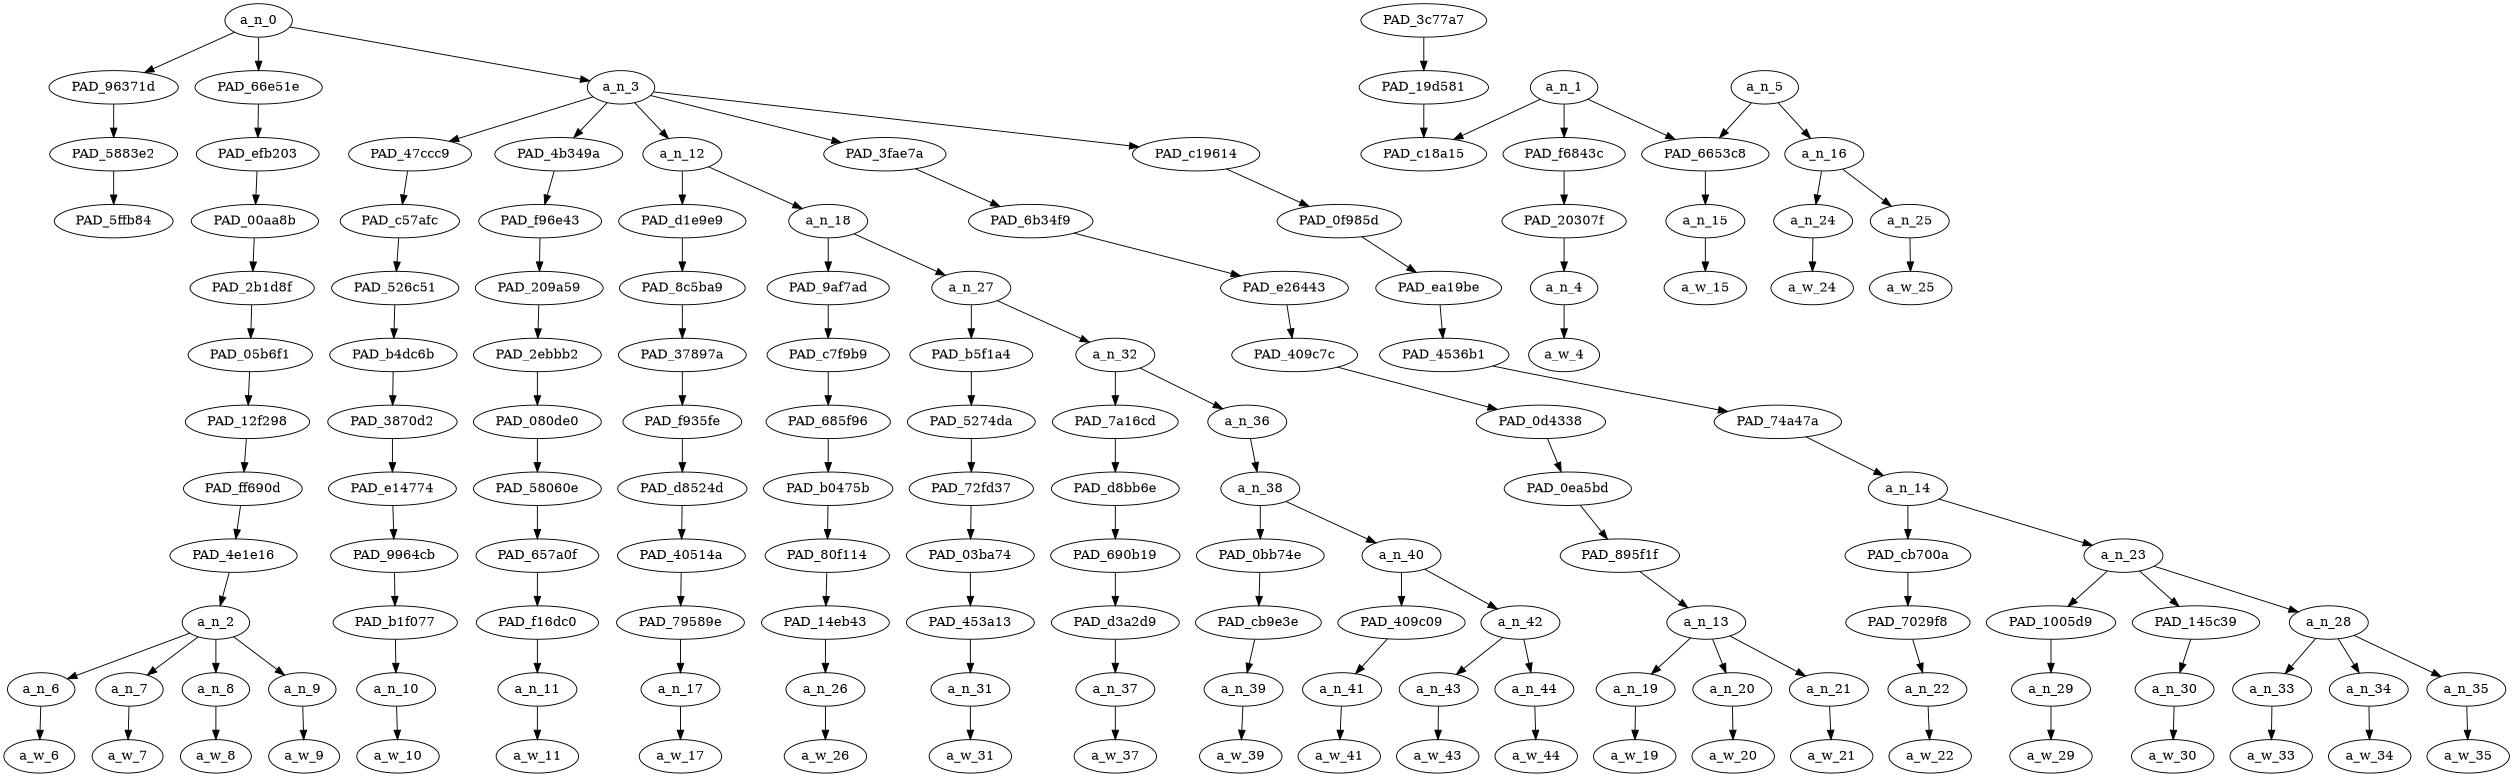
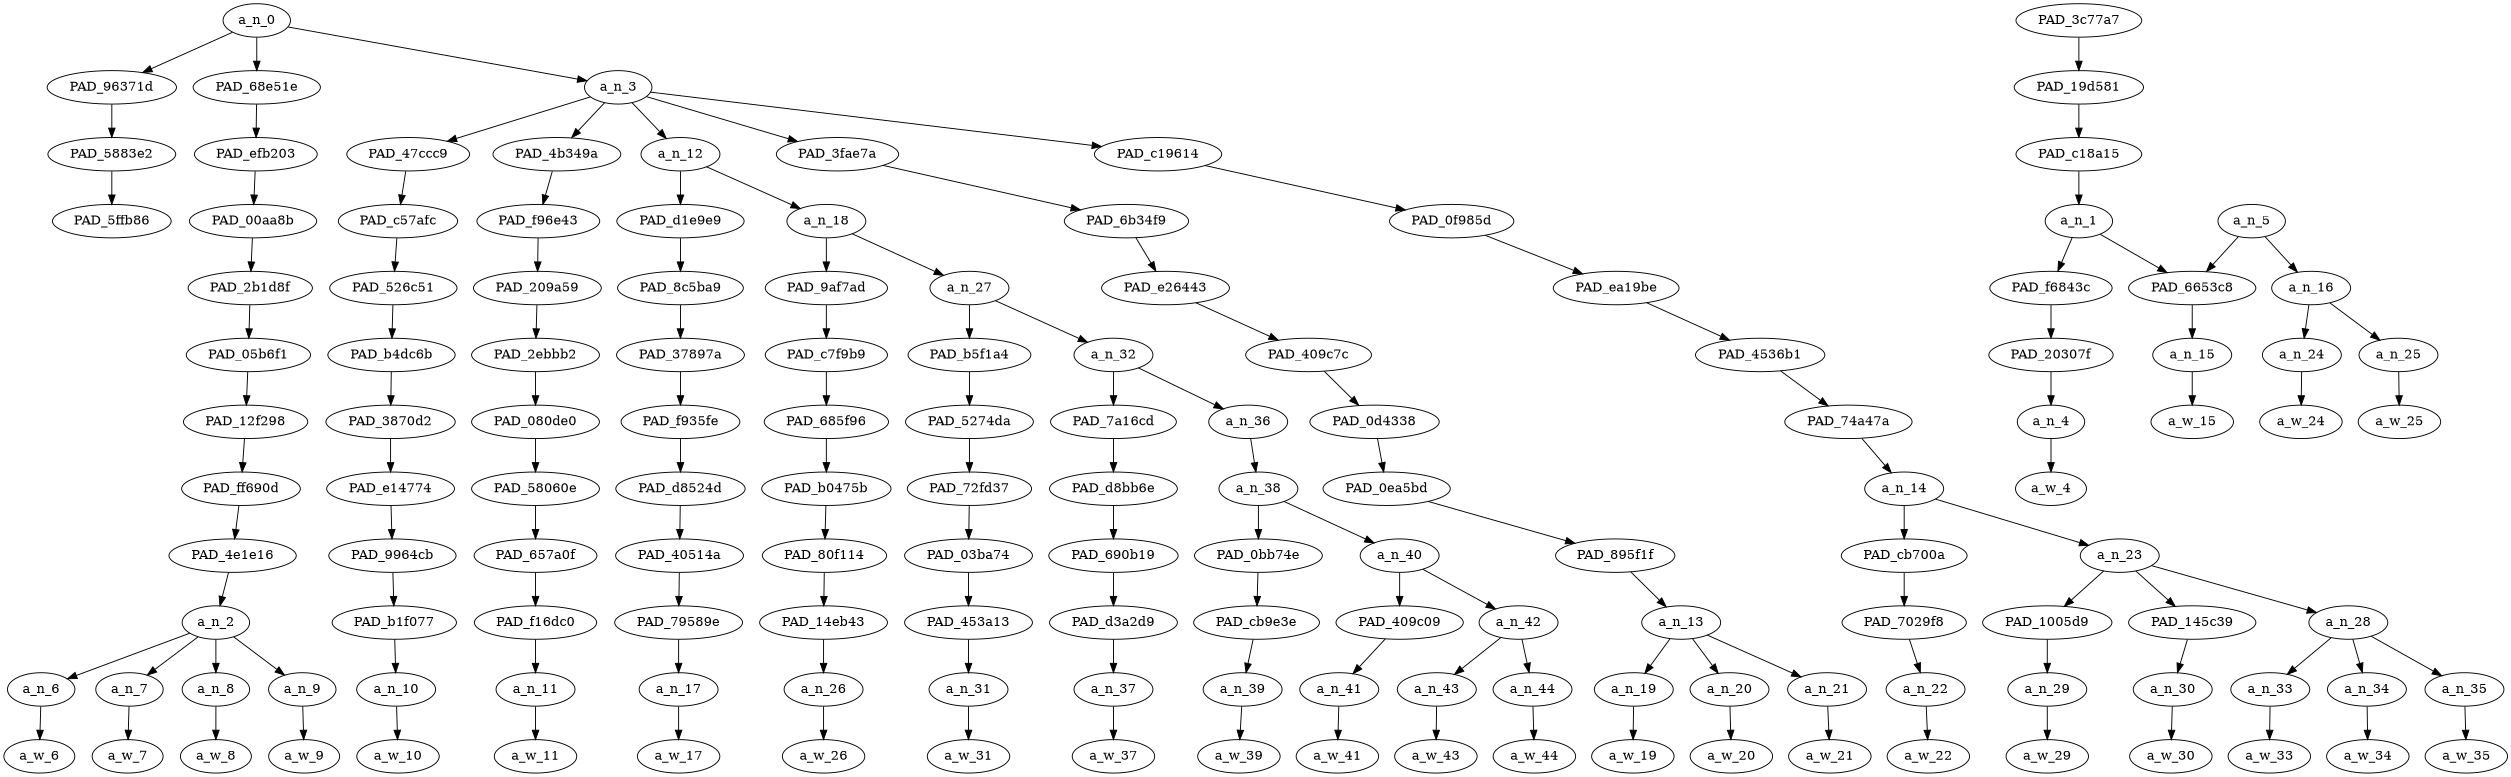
(259, 87) -> (257, 87)
(1501, 117) -> (2079, 183)
(114, 221) -> (112, 221)
